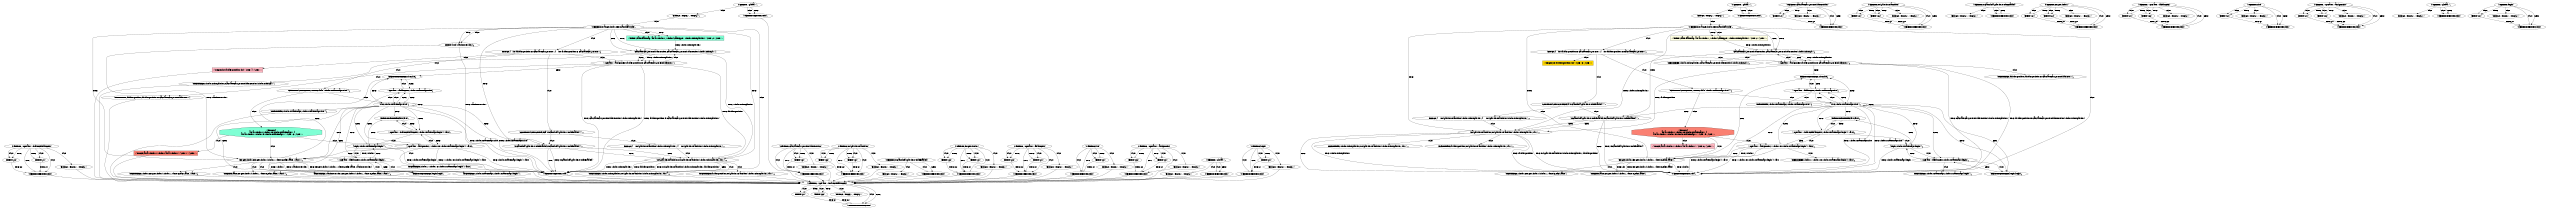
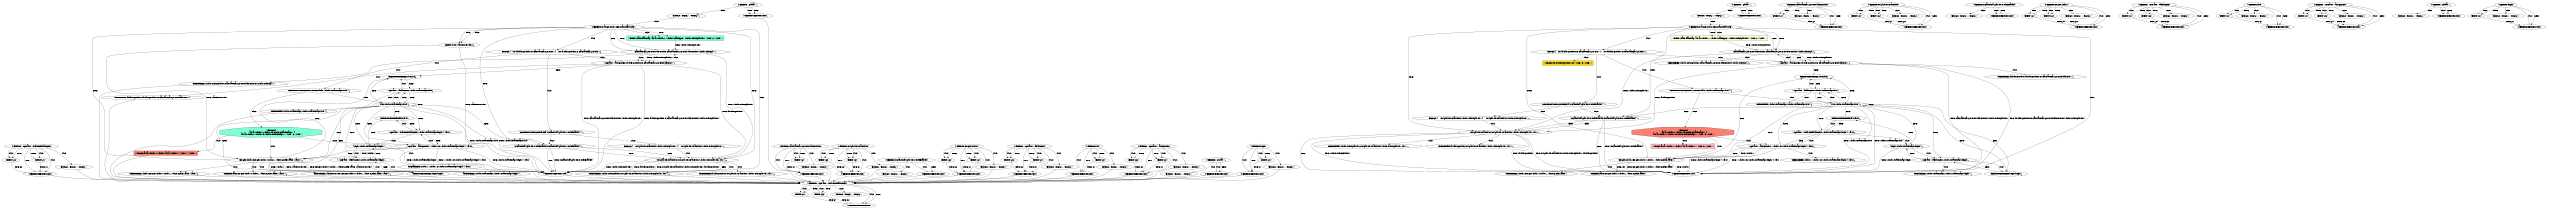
(237, 70) -> none
